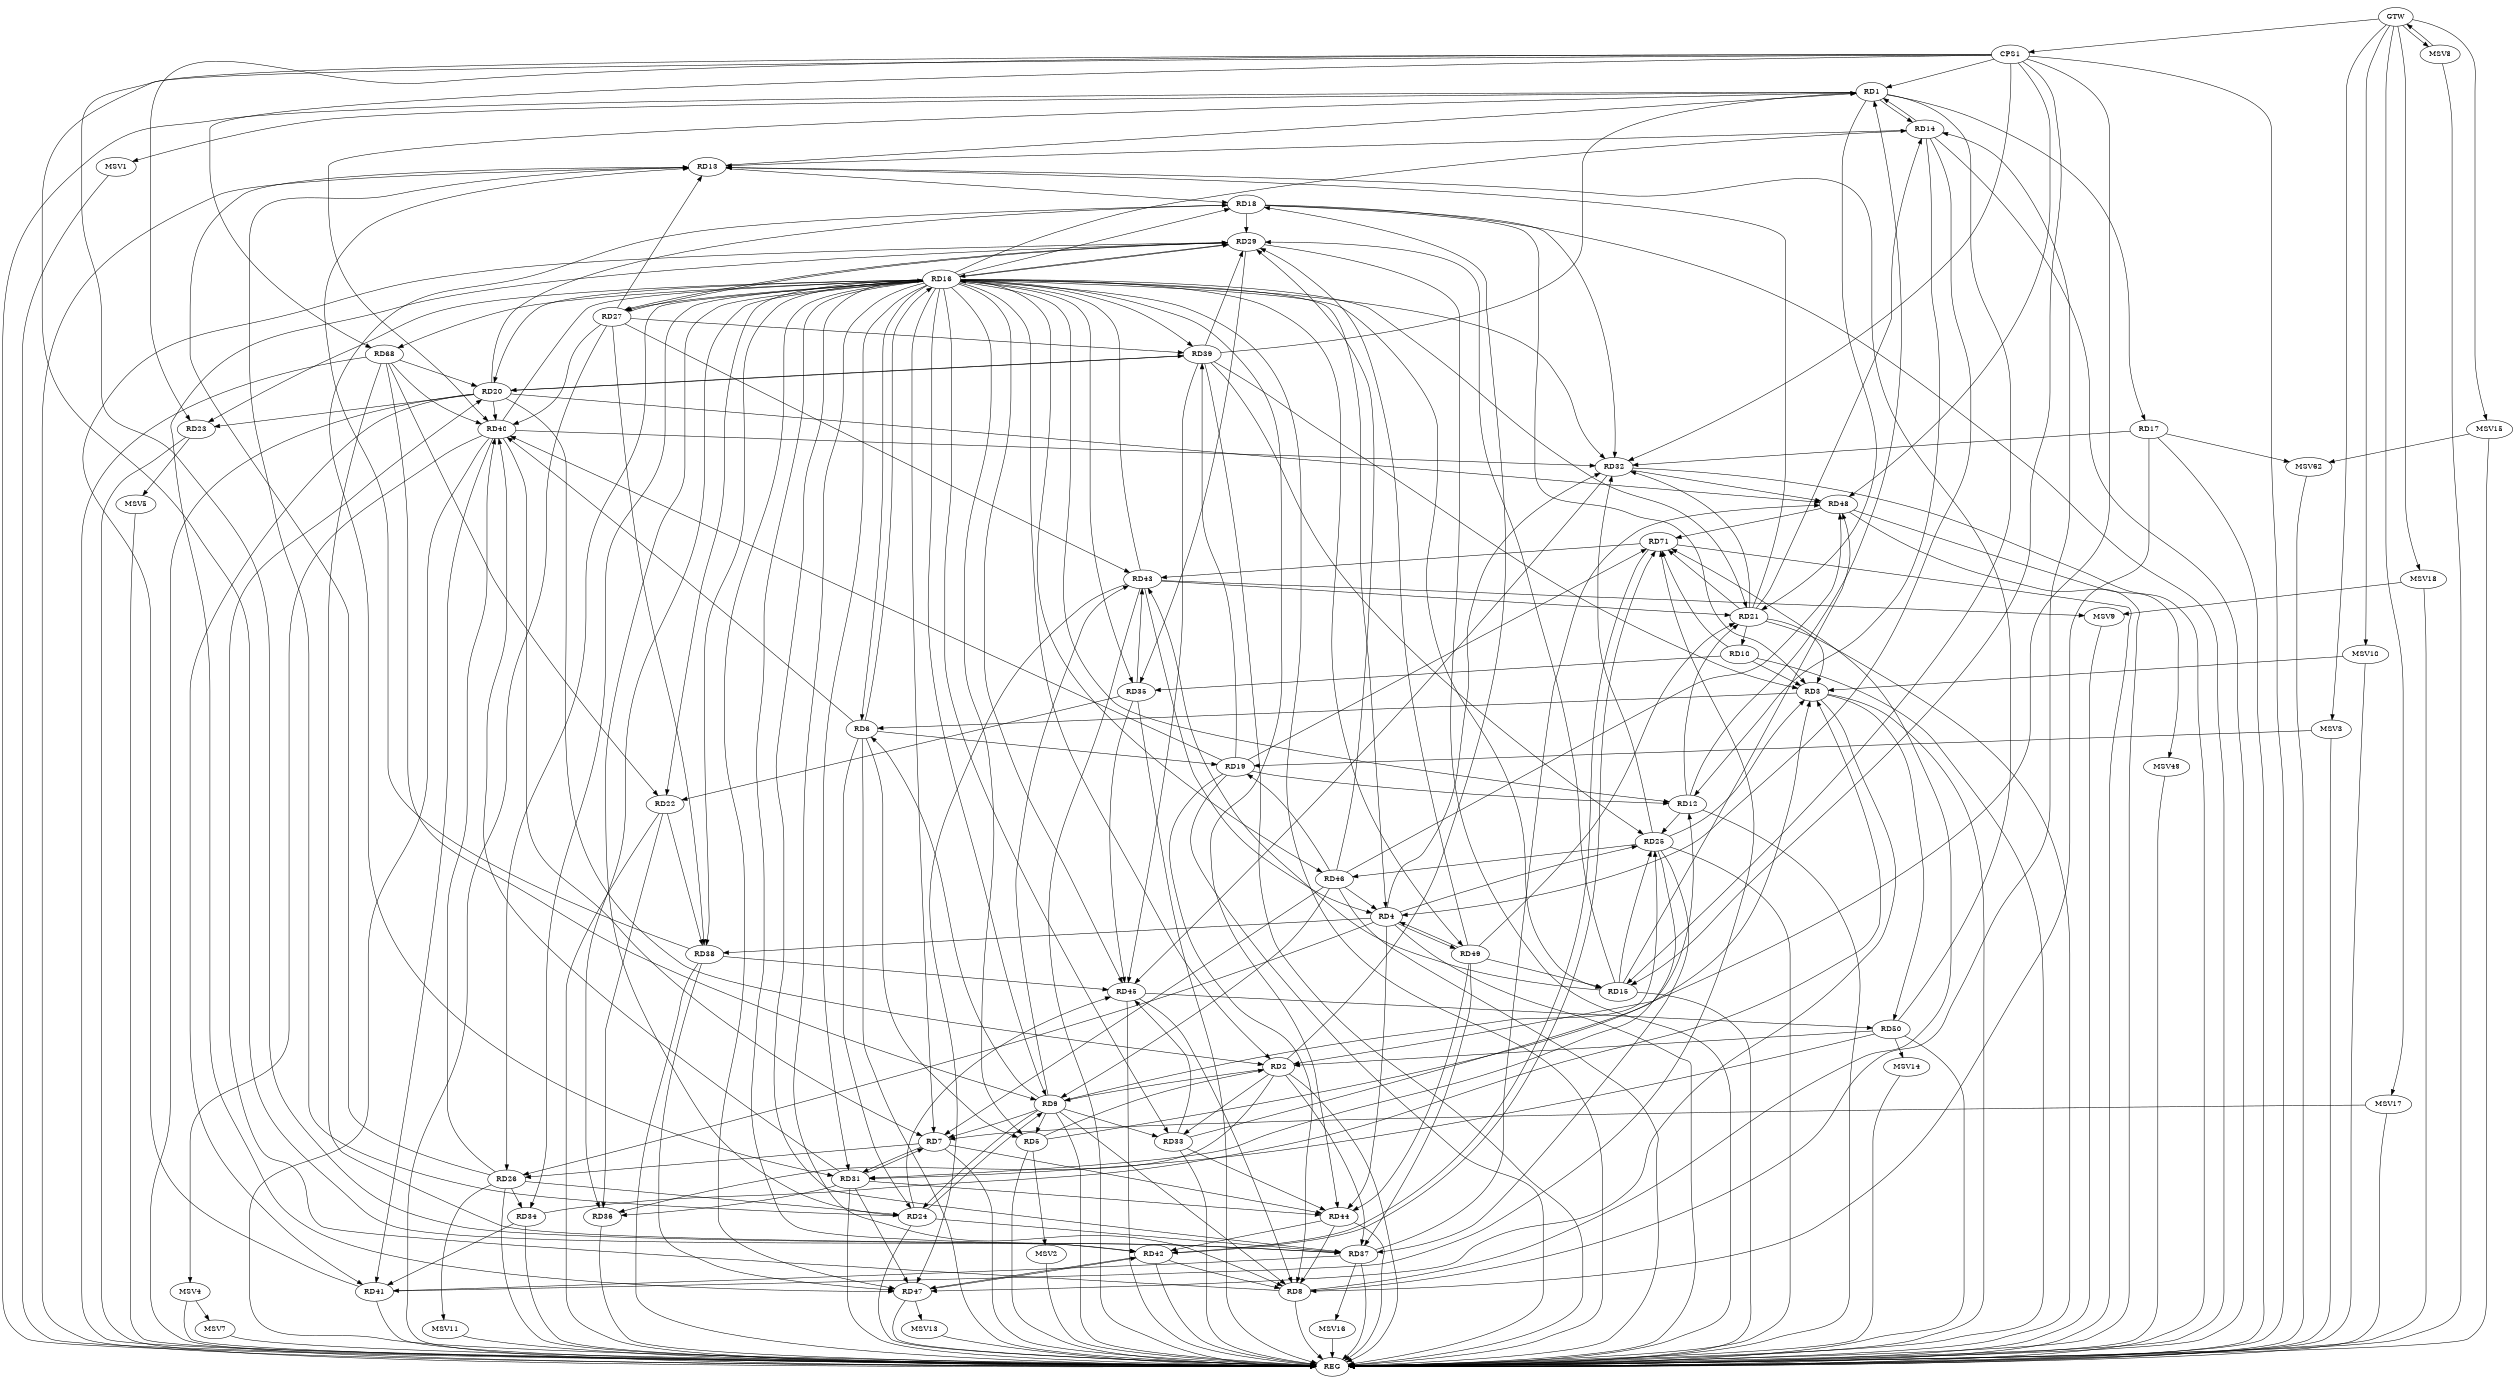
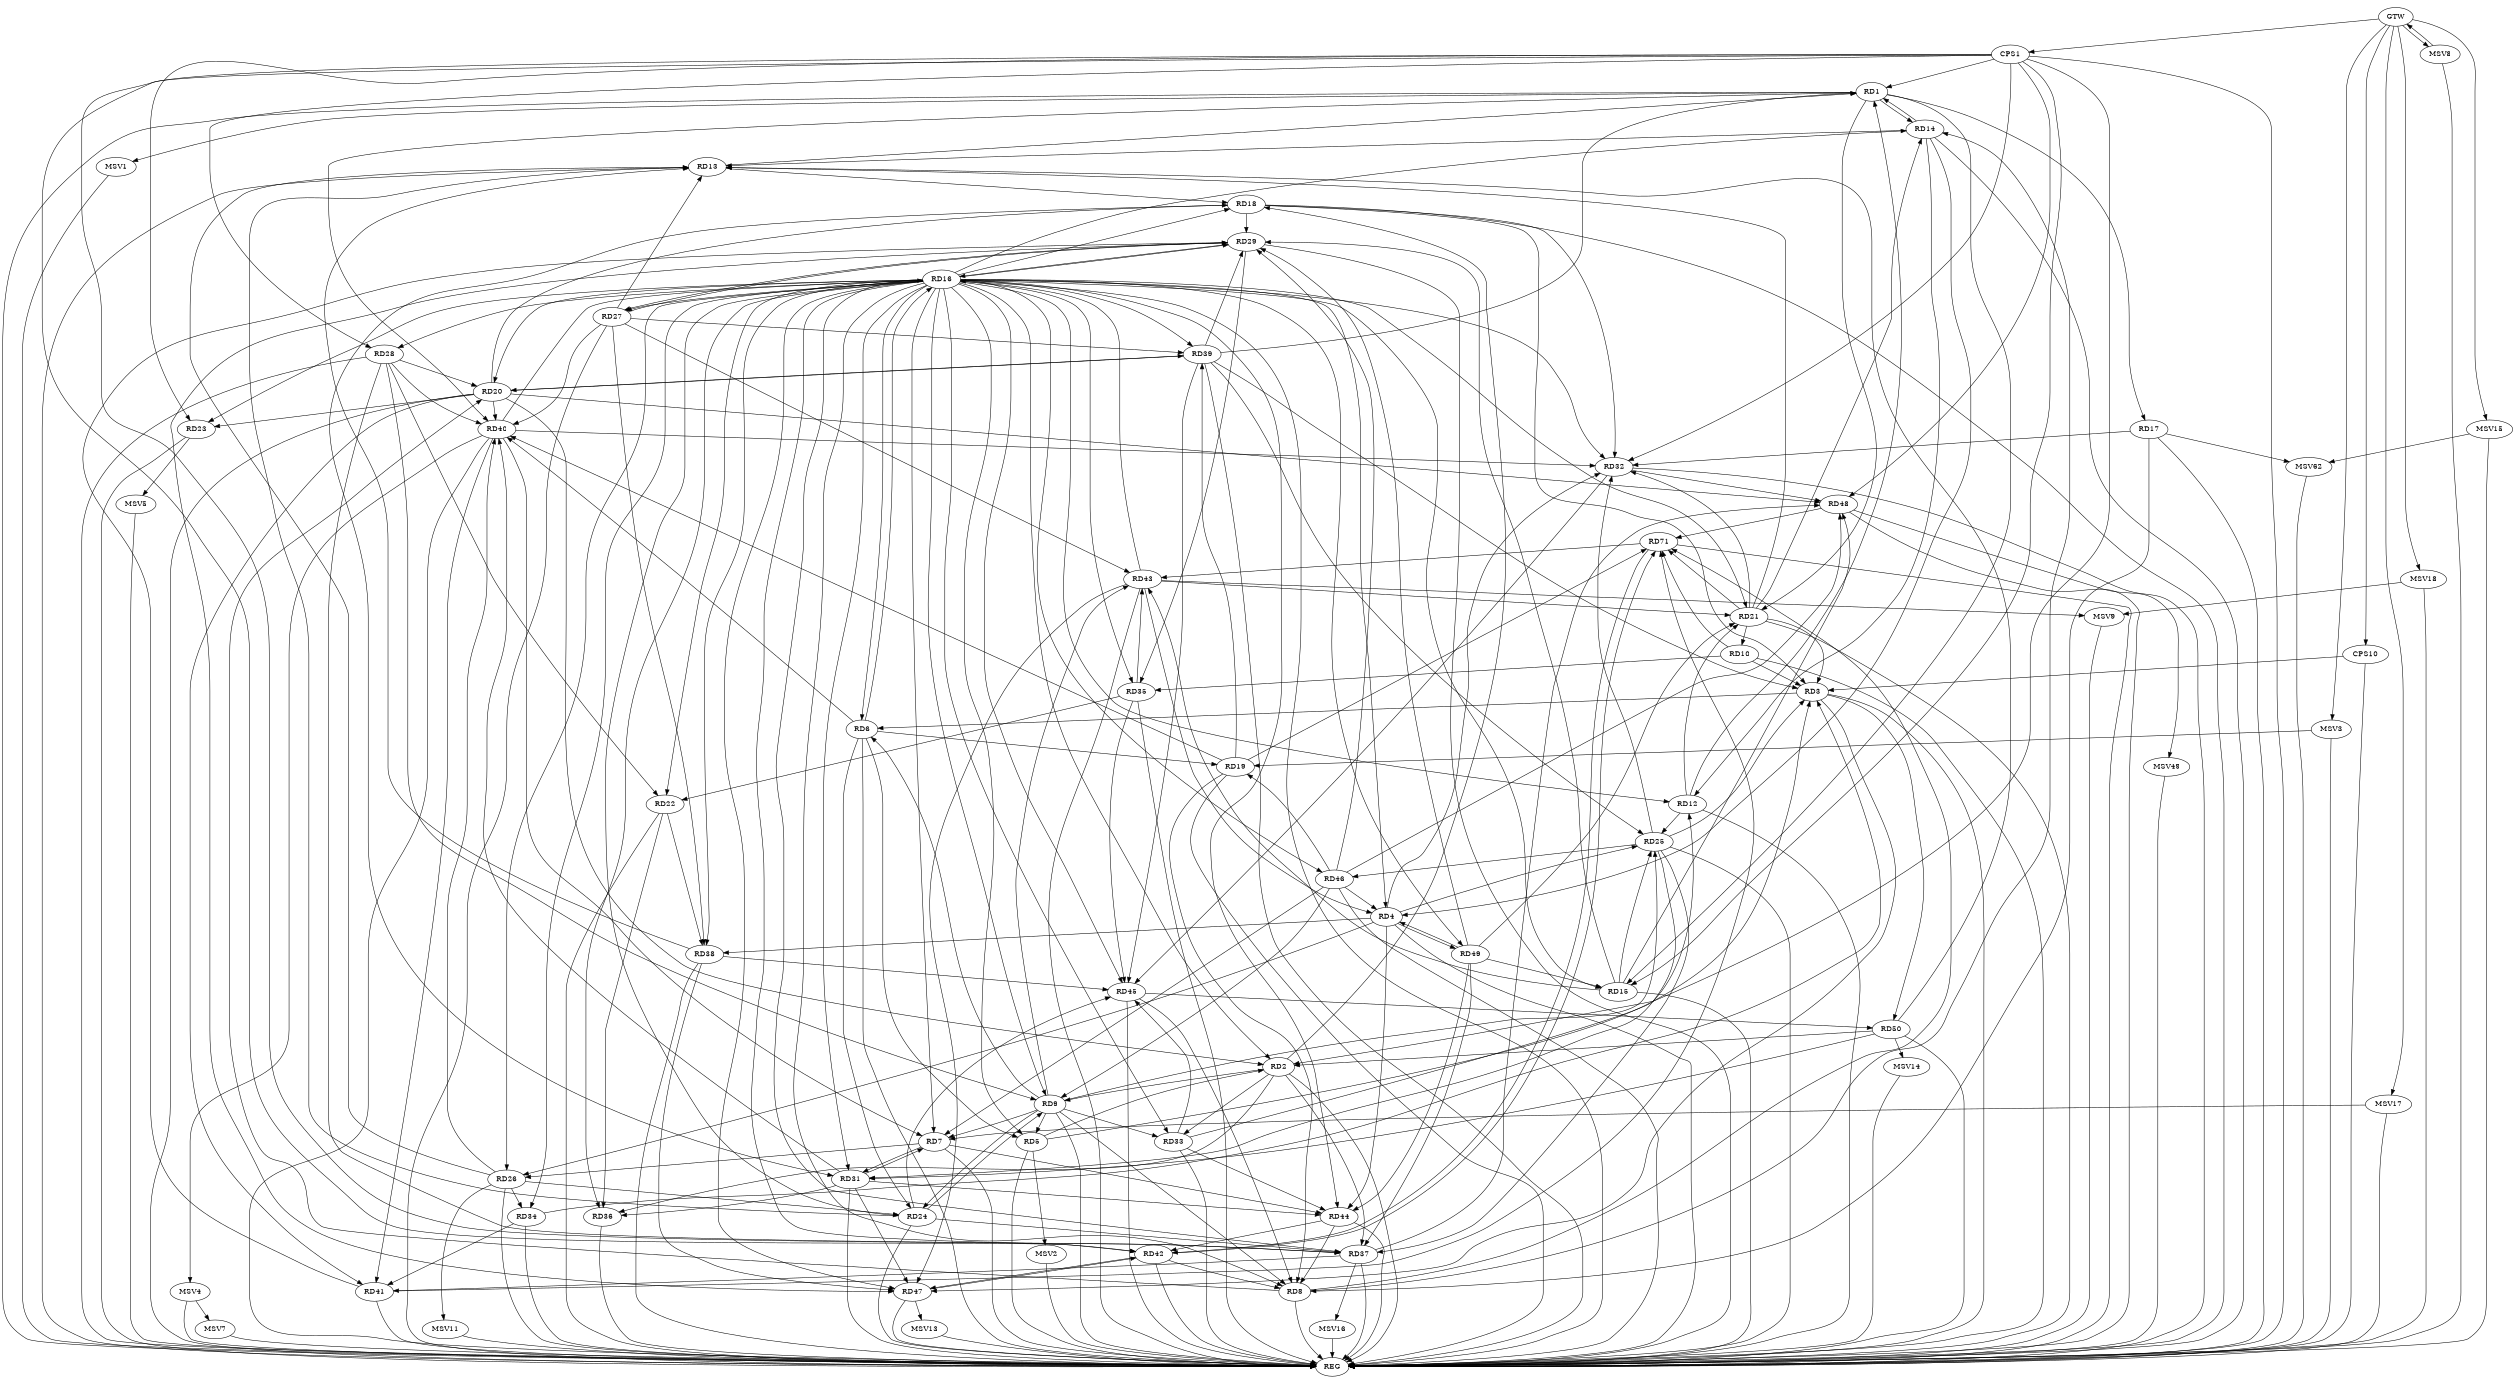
(384, 354) -> (384, 354)
(2366, 654) -> (2366, 654)
(1447, 792) -> none
